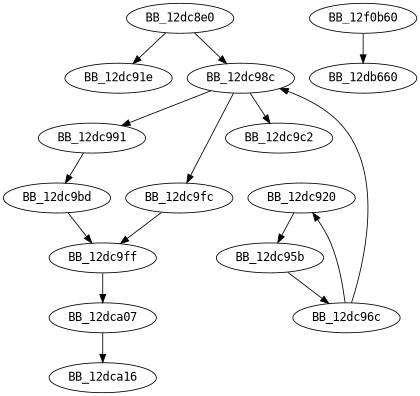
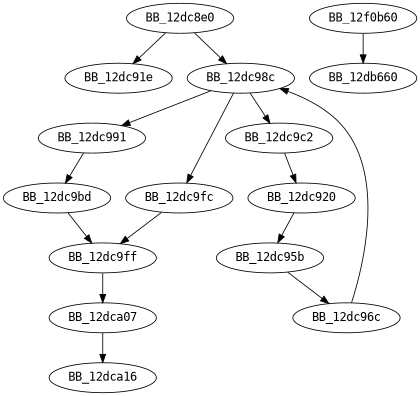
(336, 259) -> (289, 164)
